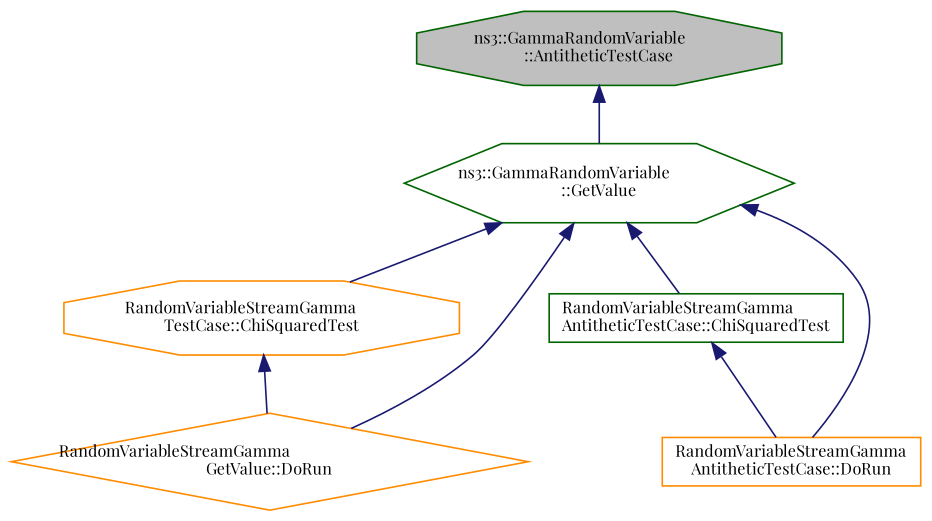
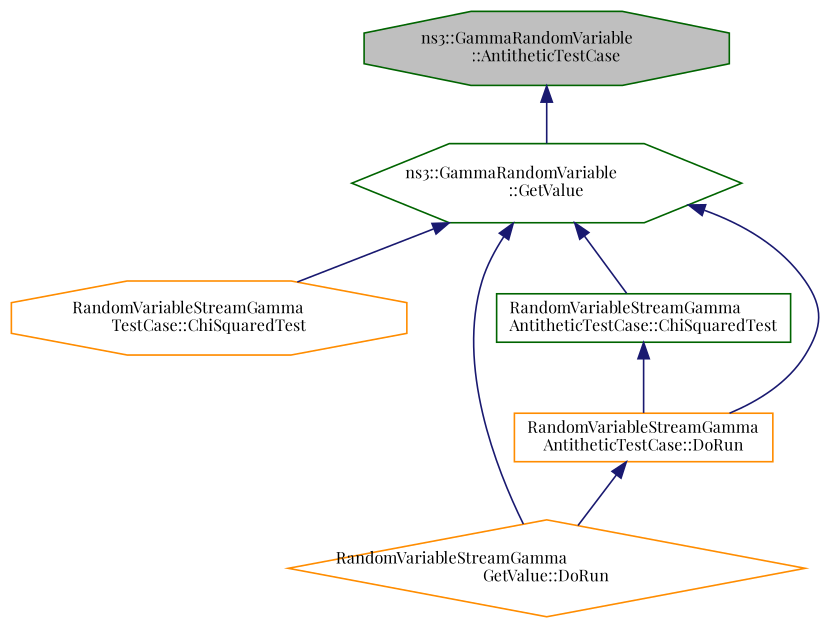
(266, 392) -> (597, 500)
